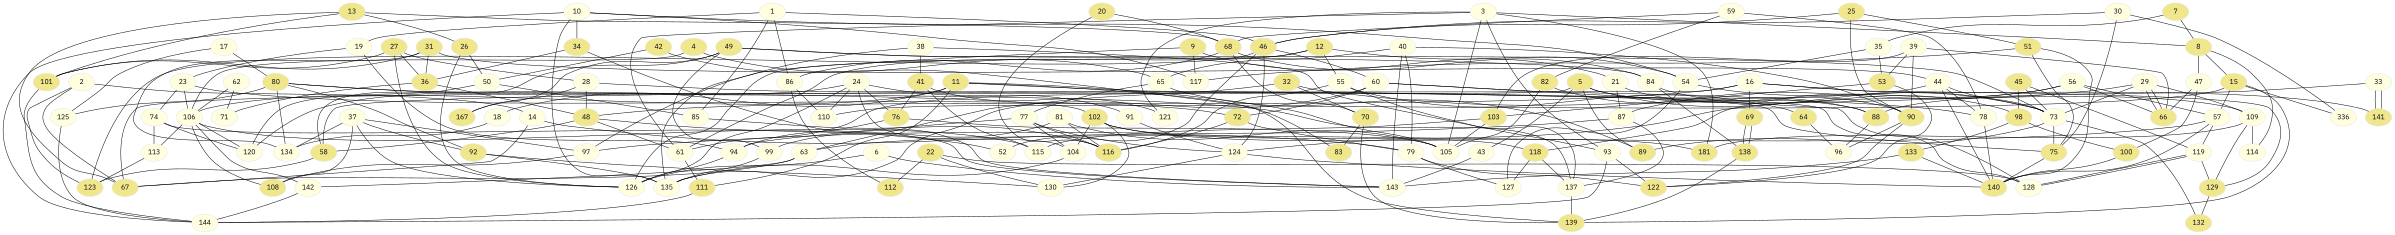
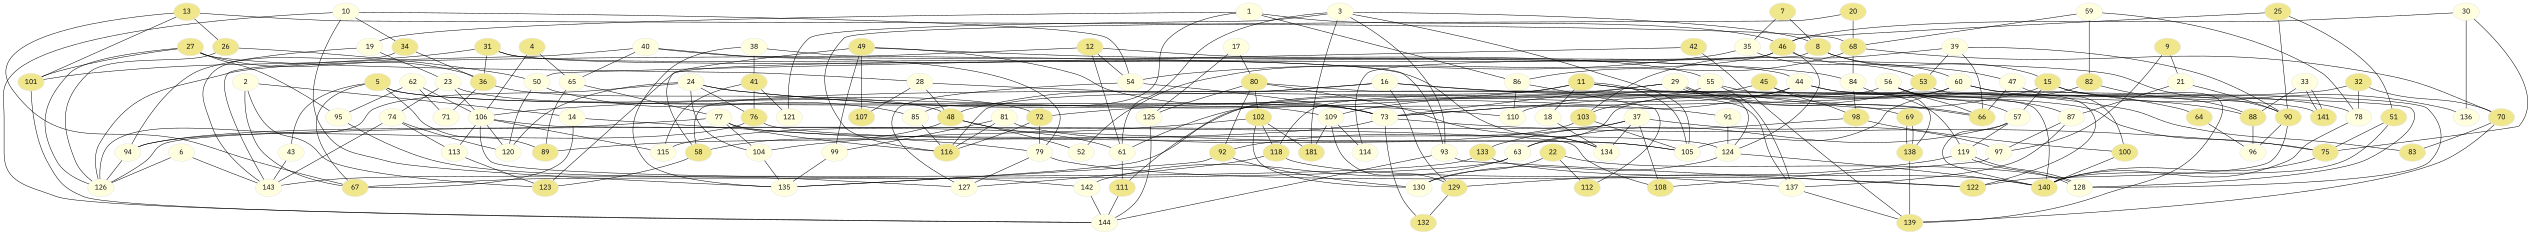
(1196, 82) -> none
none -> (338, 117)
(462, 117) -> (862, 117)
(2343, 117) -> (2466, 117)
